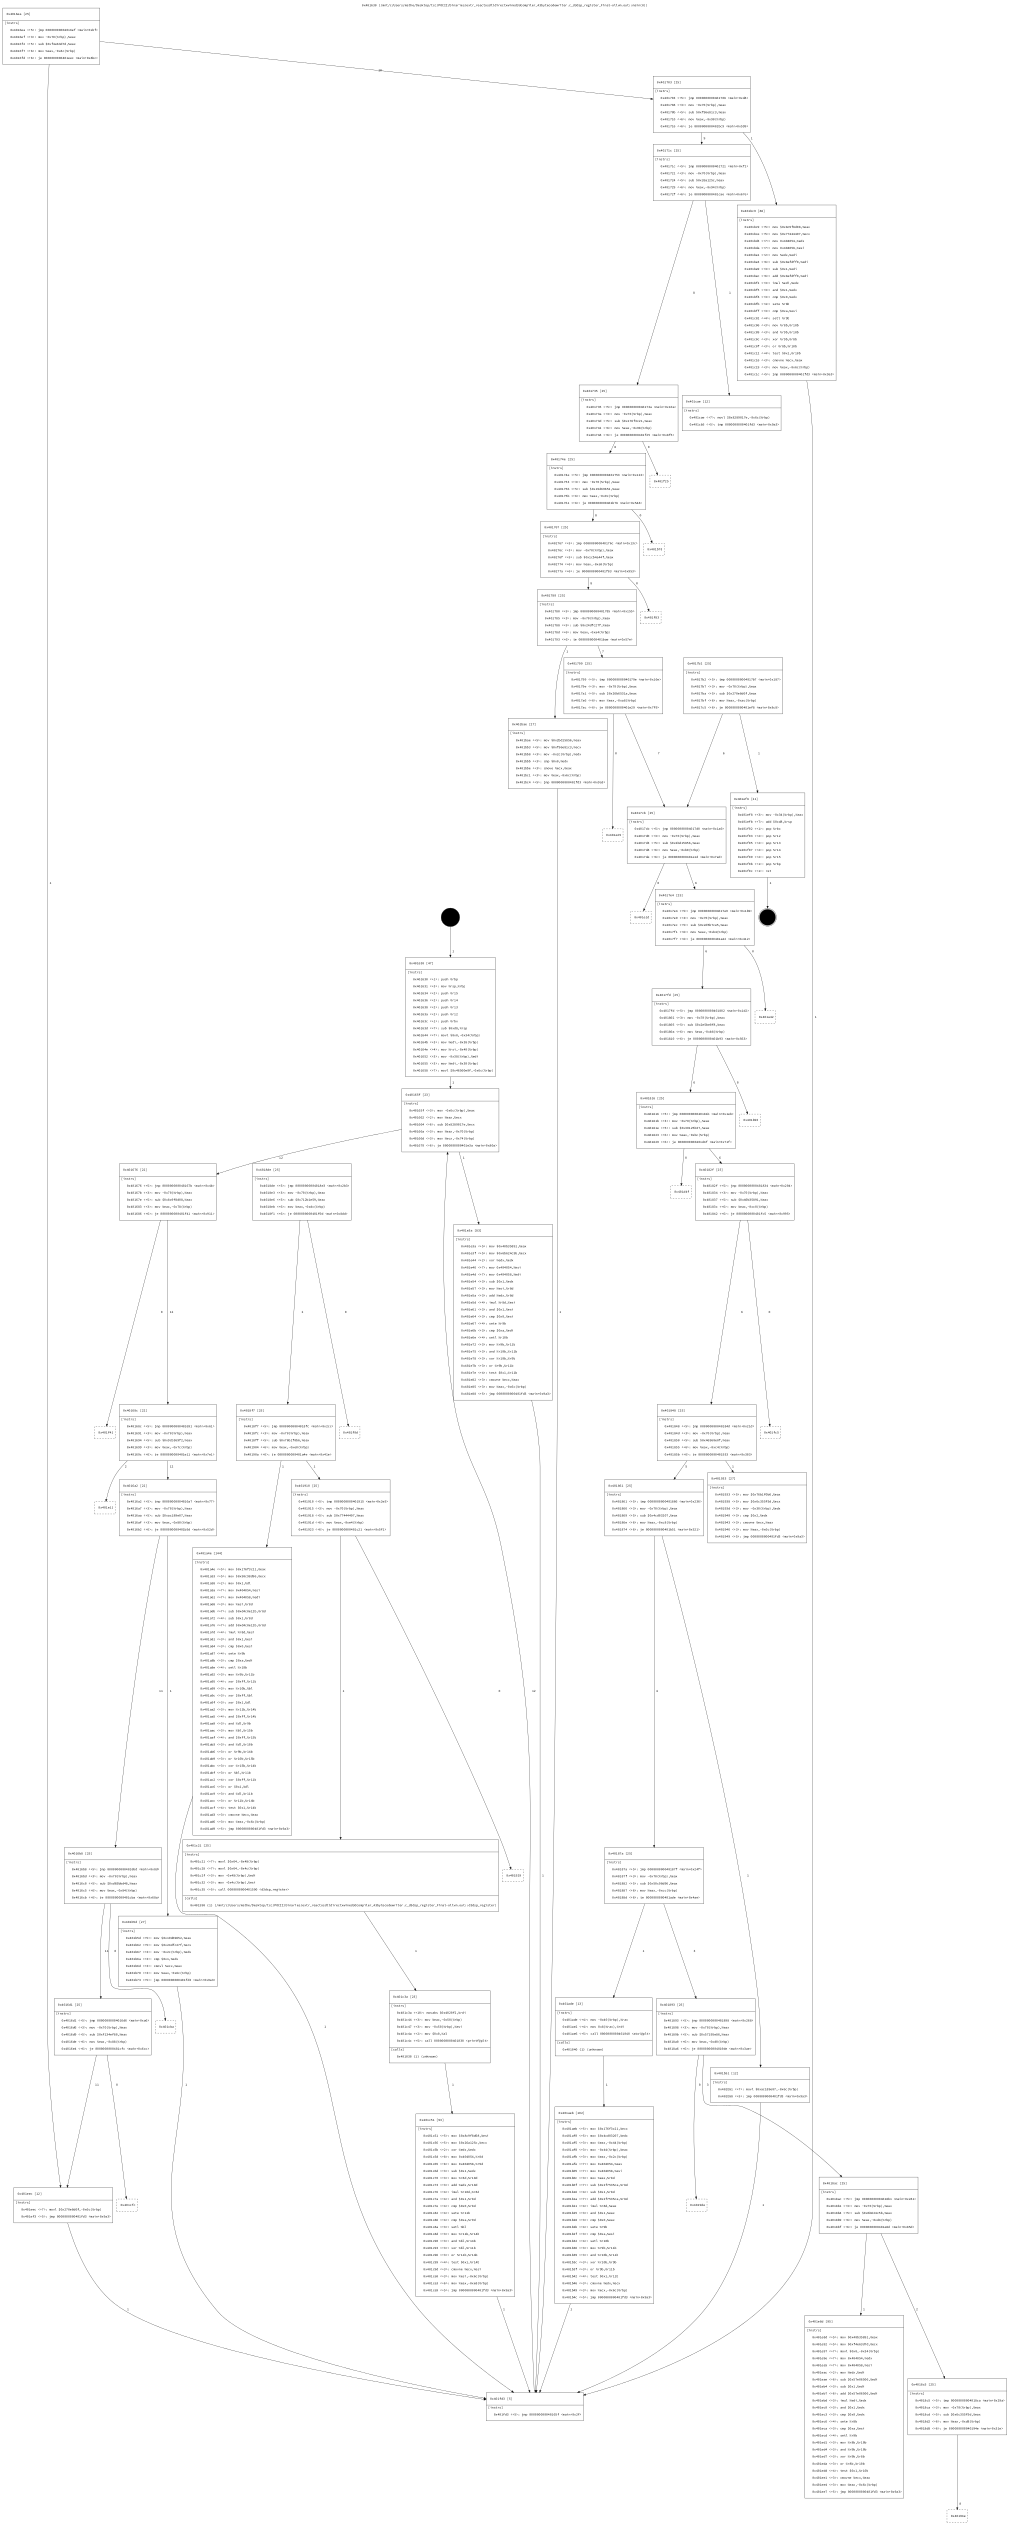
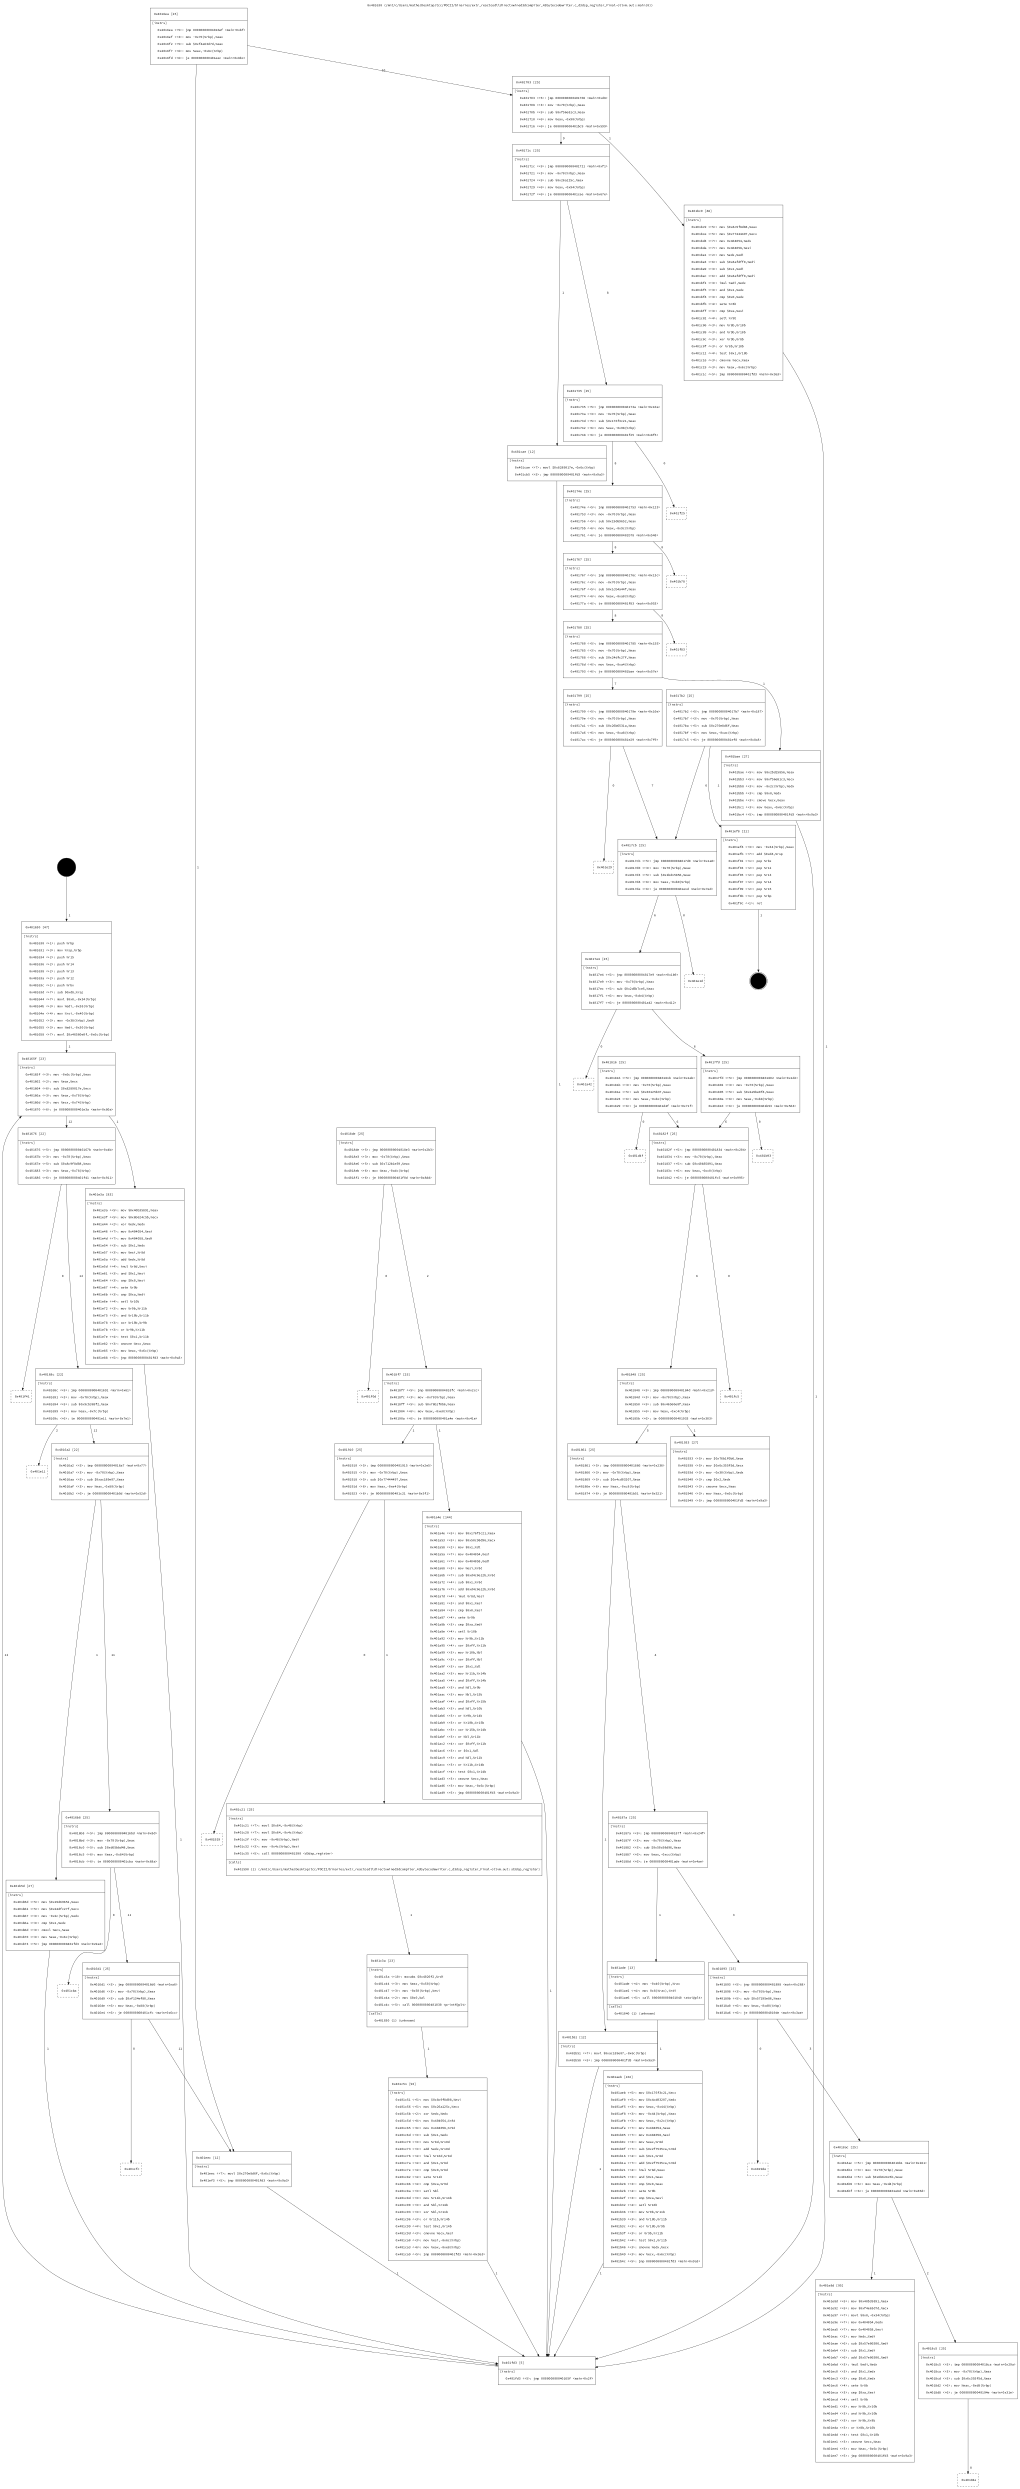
(694, 1068) -> (725, 1119)
none -> (557, 1418)
